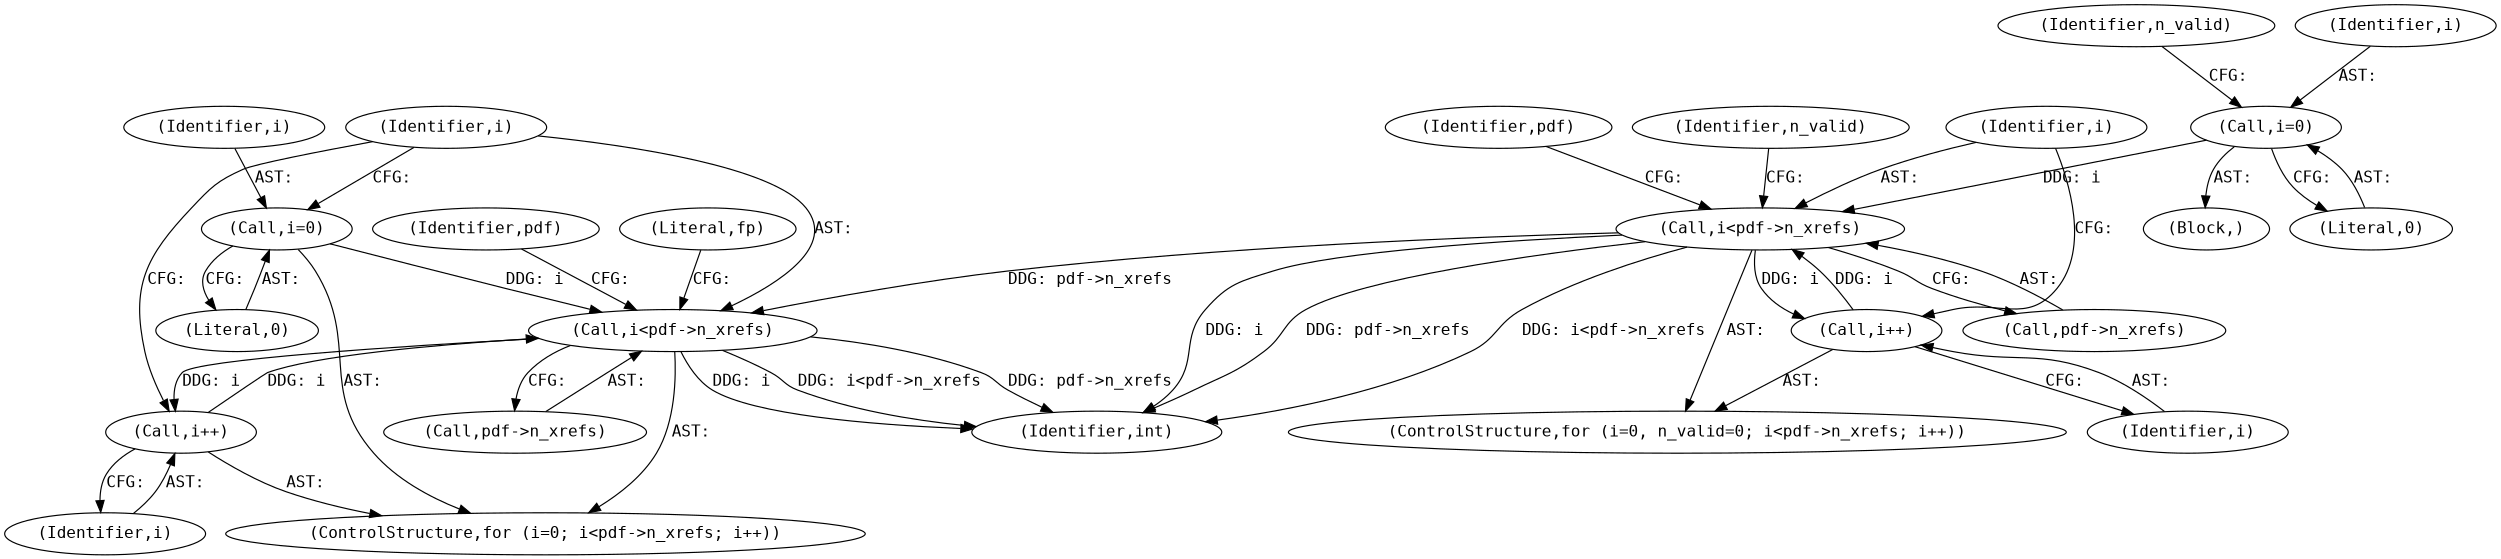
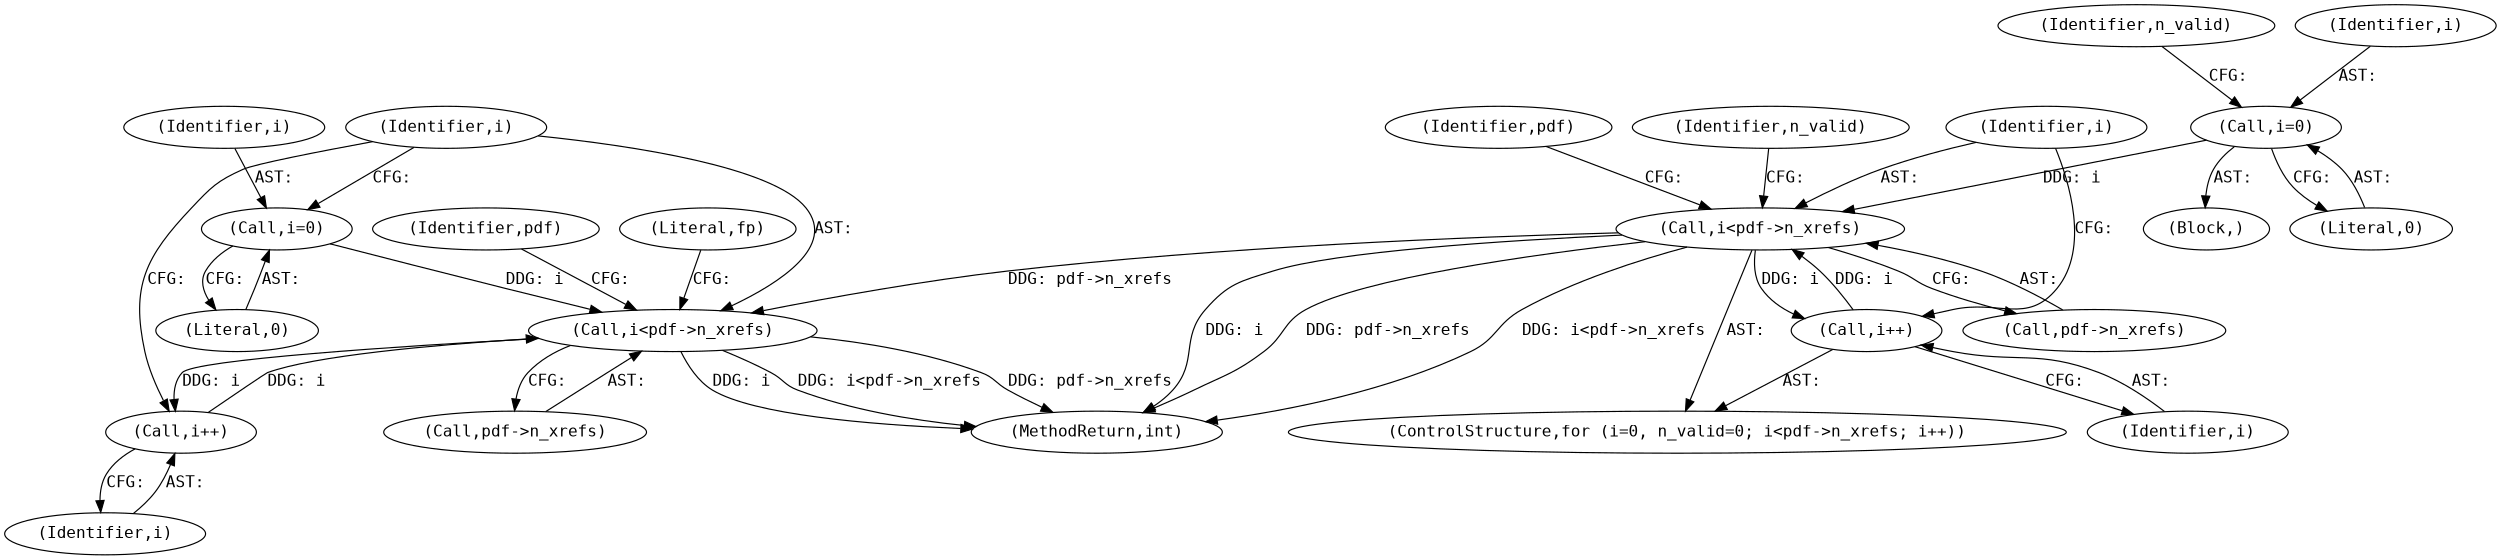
(1097, 432) -> (1097, 432)
(545, 534) -> none
